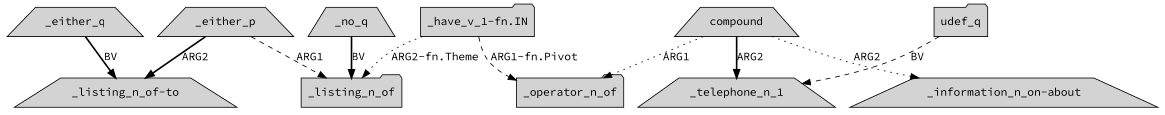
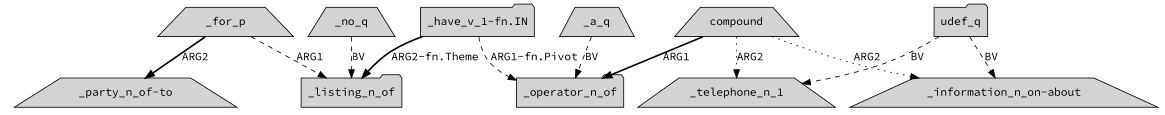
(75, 22) -> none
(226, 22) -> (226, 22)
none -> (597, 22)
(393, 50) -> (393, 50)
(352, 53) -> (352, 53)
(737, 53) -> (737, 53)
none -> (980, 54)
(657, 56) -> (657, 56)
(126, 93) -> (126, 93)
